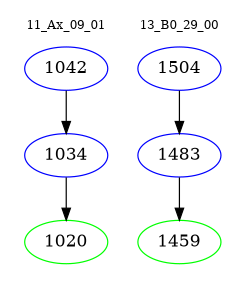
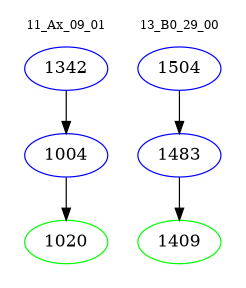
(66, 69) -> (66, 69)
(66, 155) -> (66, 155)
(179, 242) -> (179, 242)
